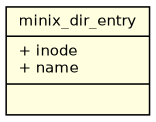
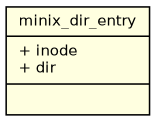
(49, 68) -> (38, 68)
